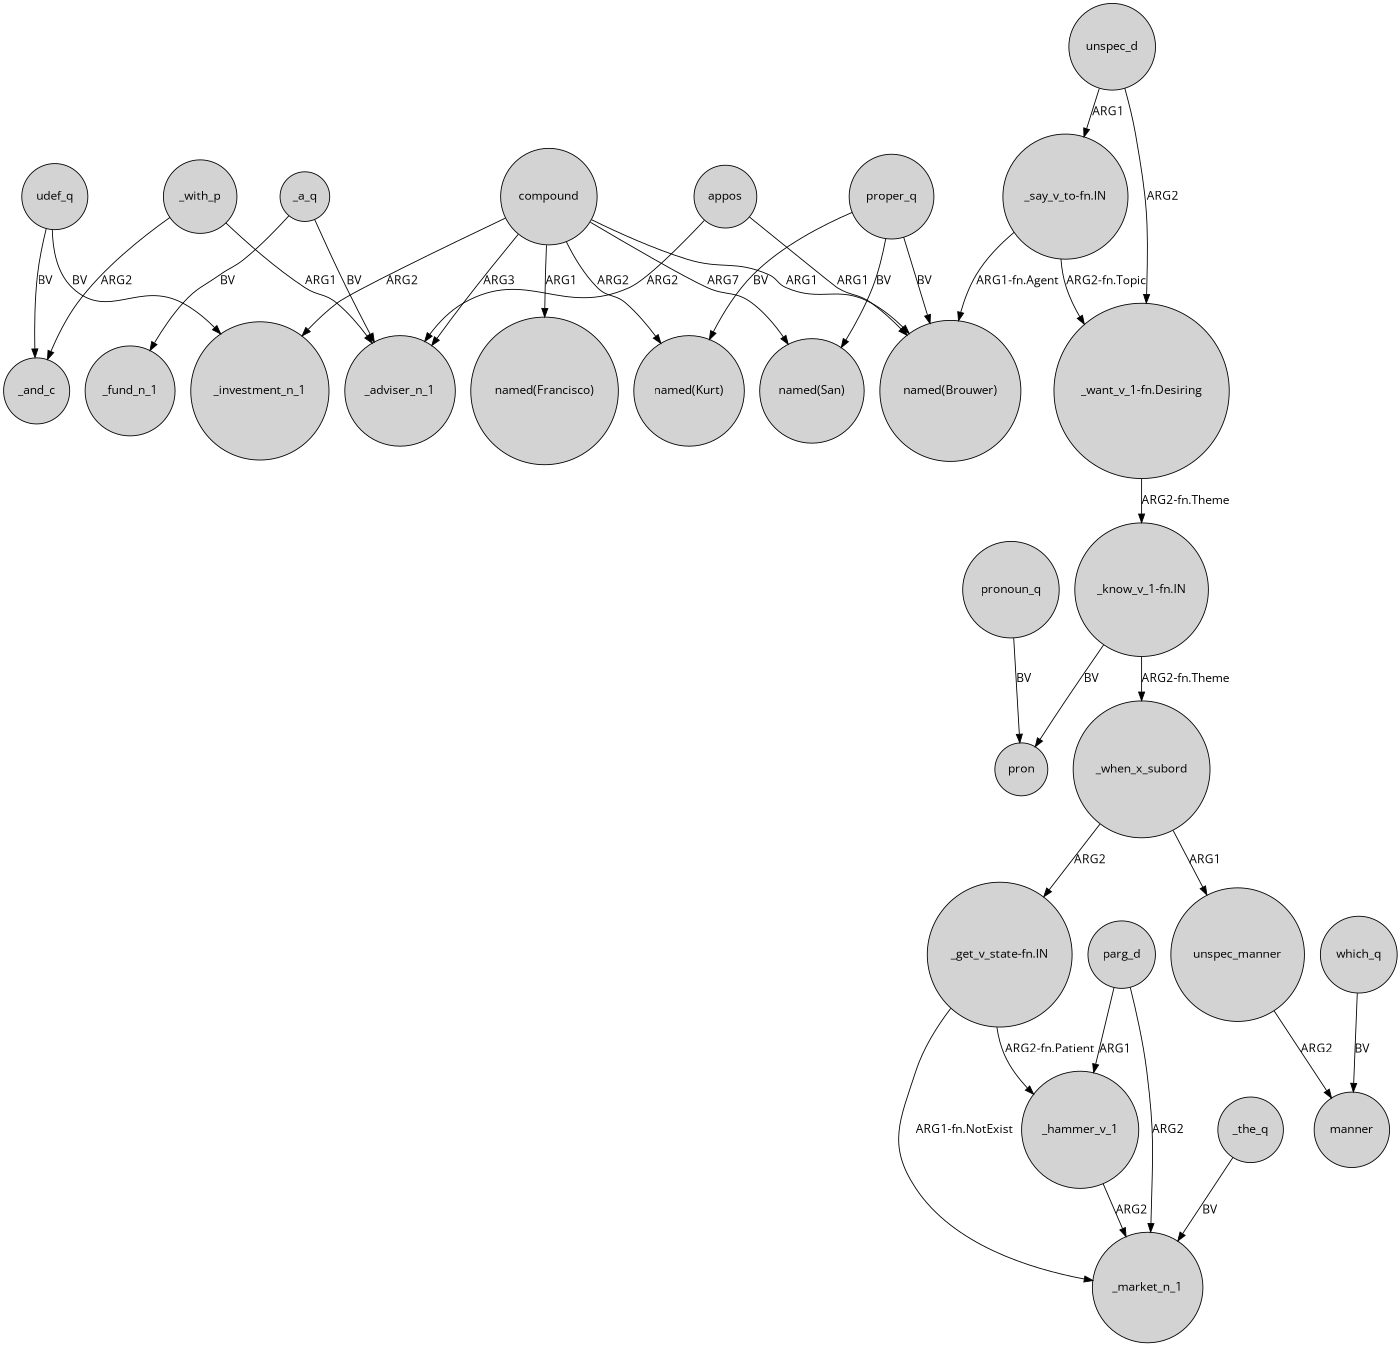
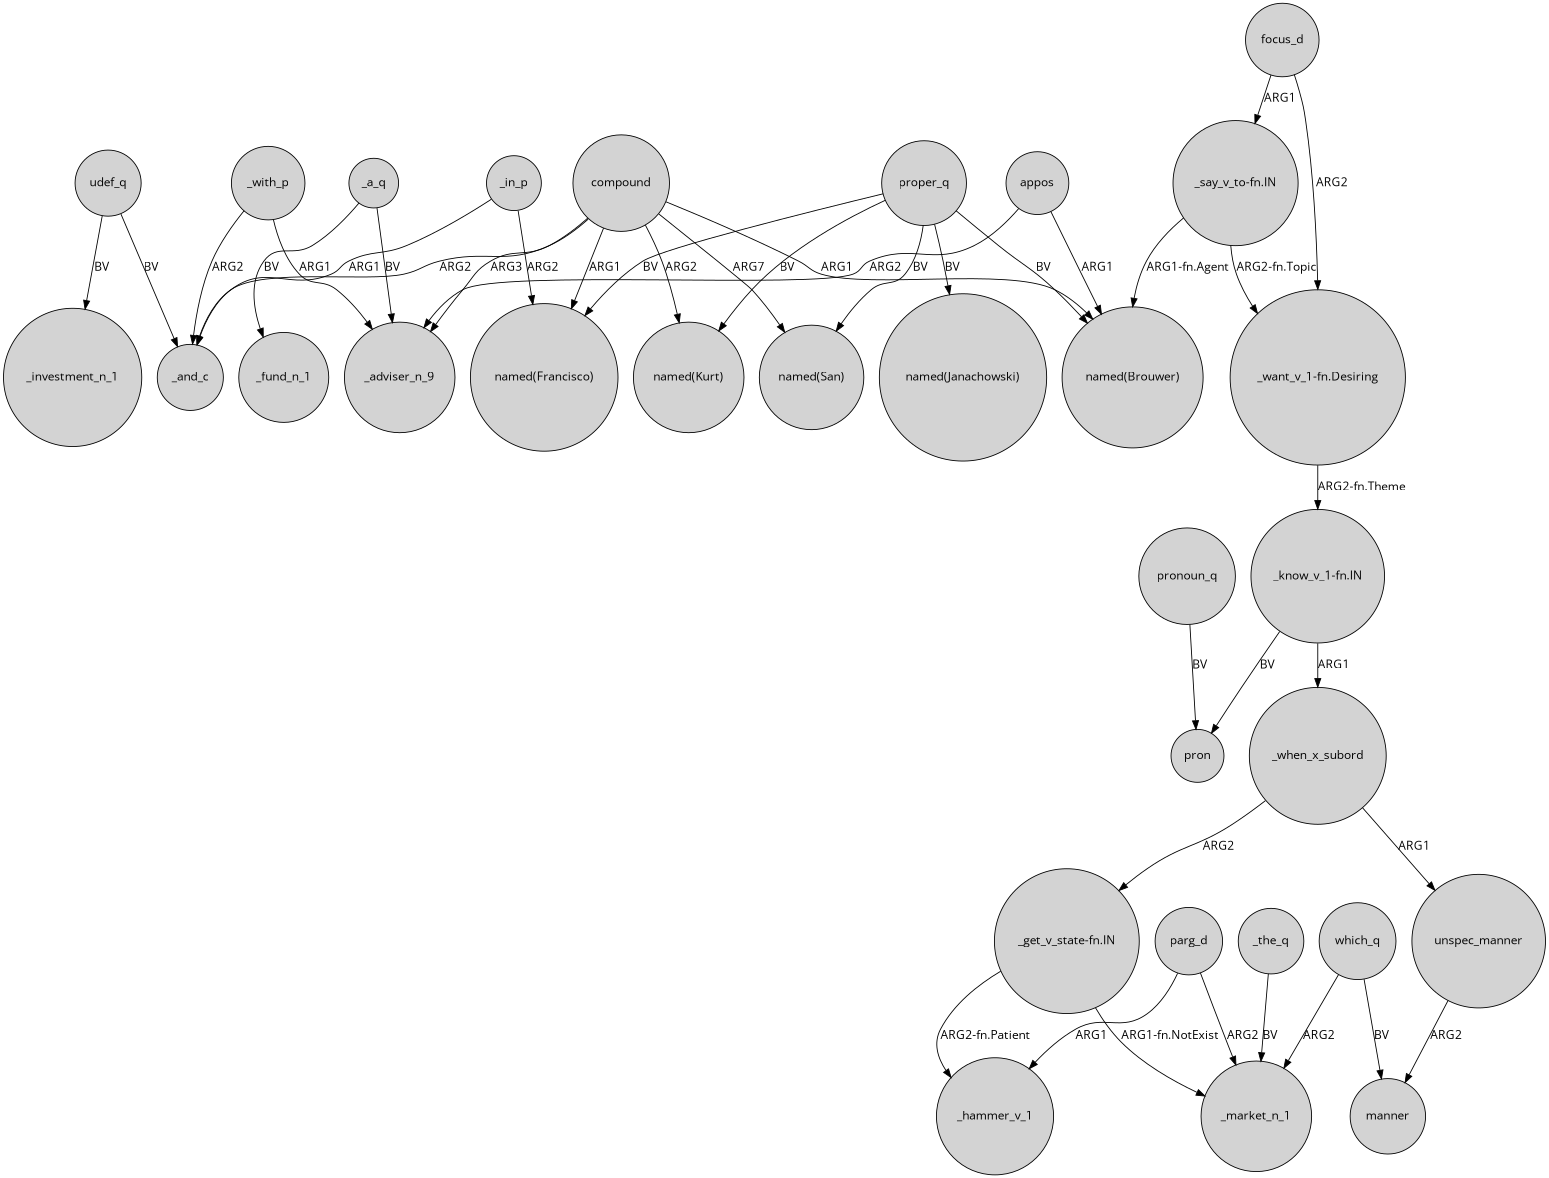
(1112, 47) -> (1282, 40)
none -> (514, 183)
none -> (720, 236)
(403, 268) -> (397, 275)
none -> (963, 377)
(400, 391) -> (400, 377)
(1186, 679) -> (1334, 665)
(1113, 1206) -> (1313, 1018)
